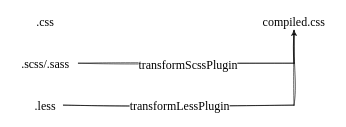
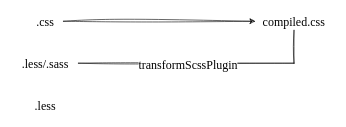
none -> (89, 21)
(45, 63) -> (45, 63)
(198, 105) -> none
